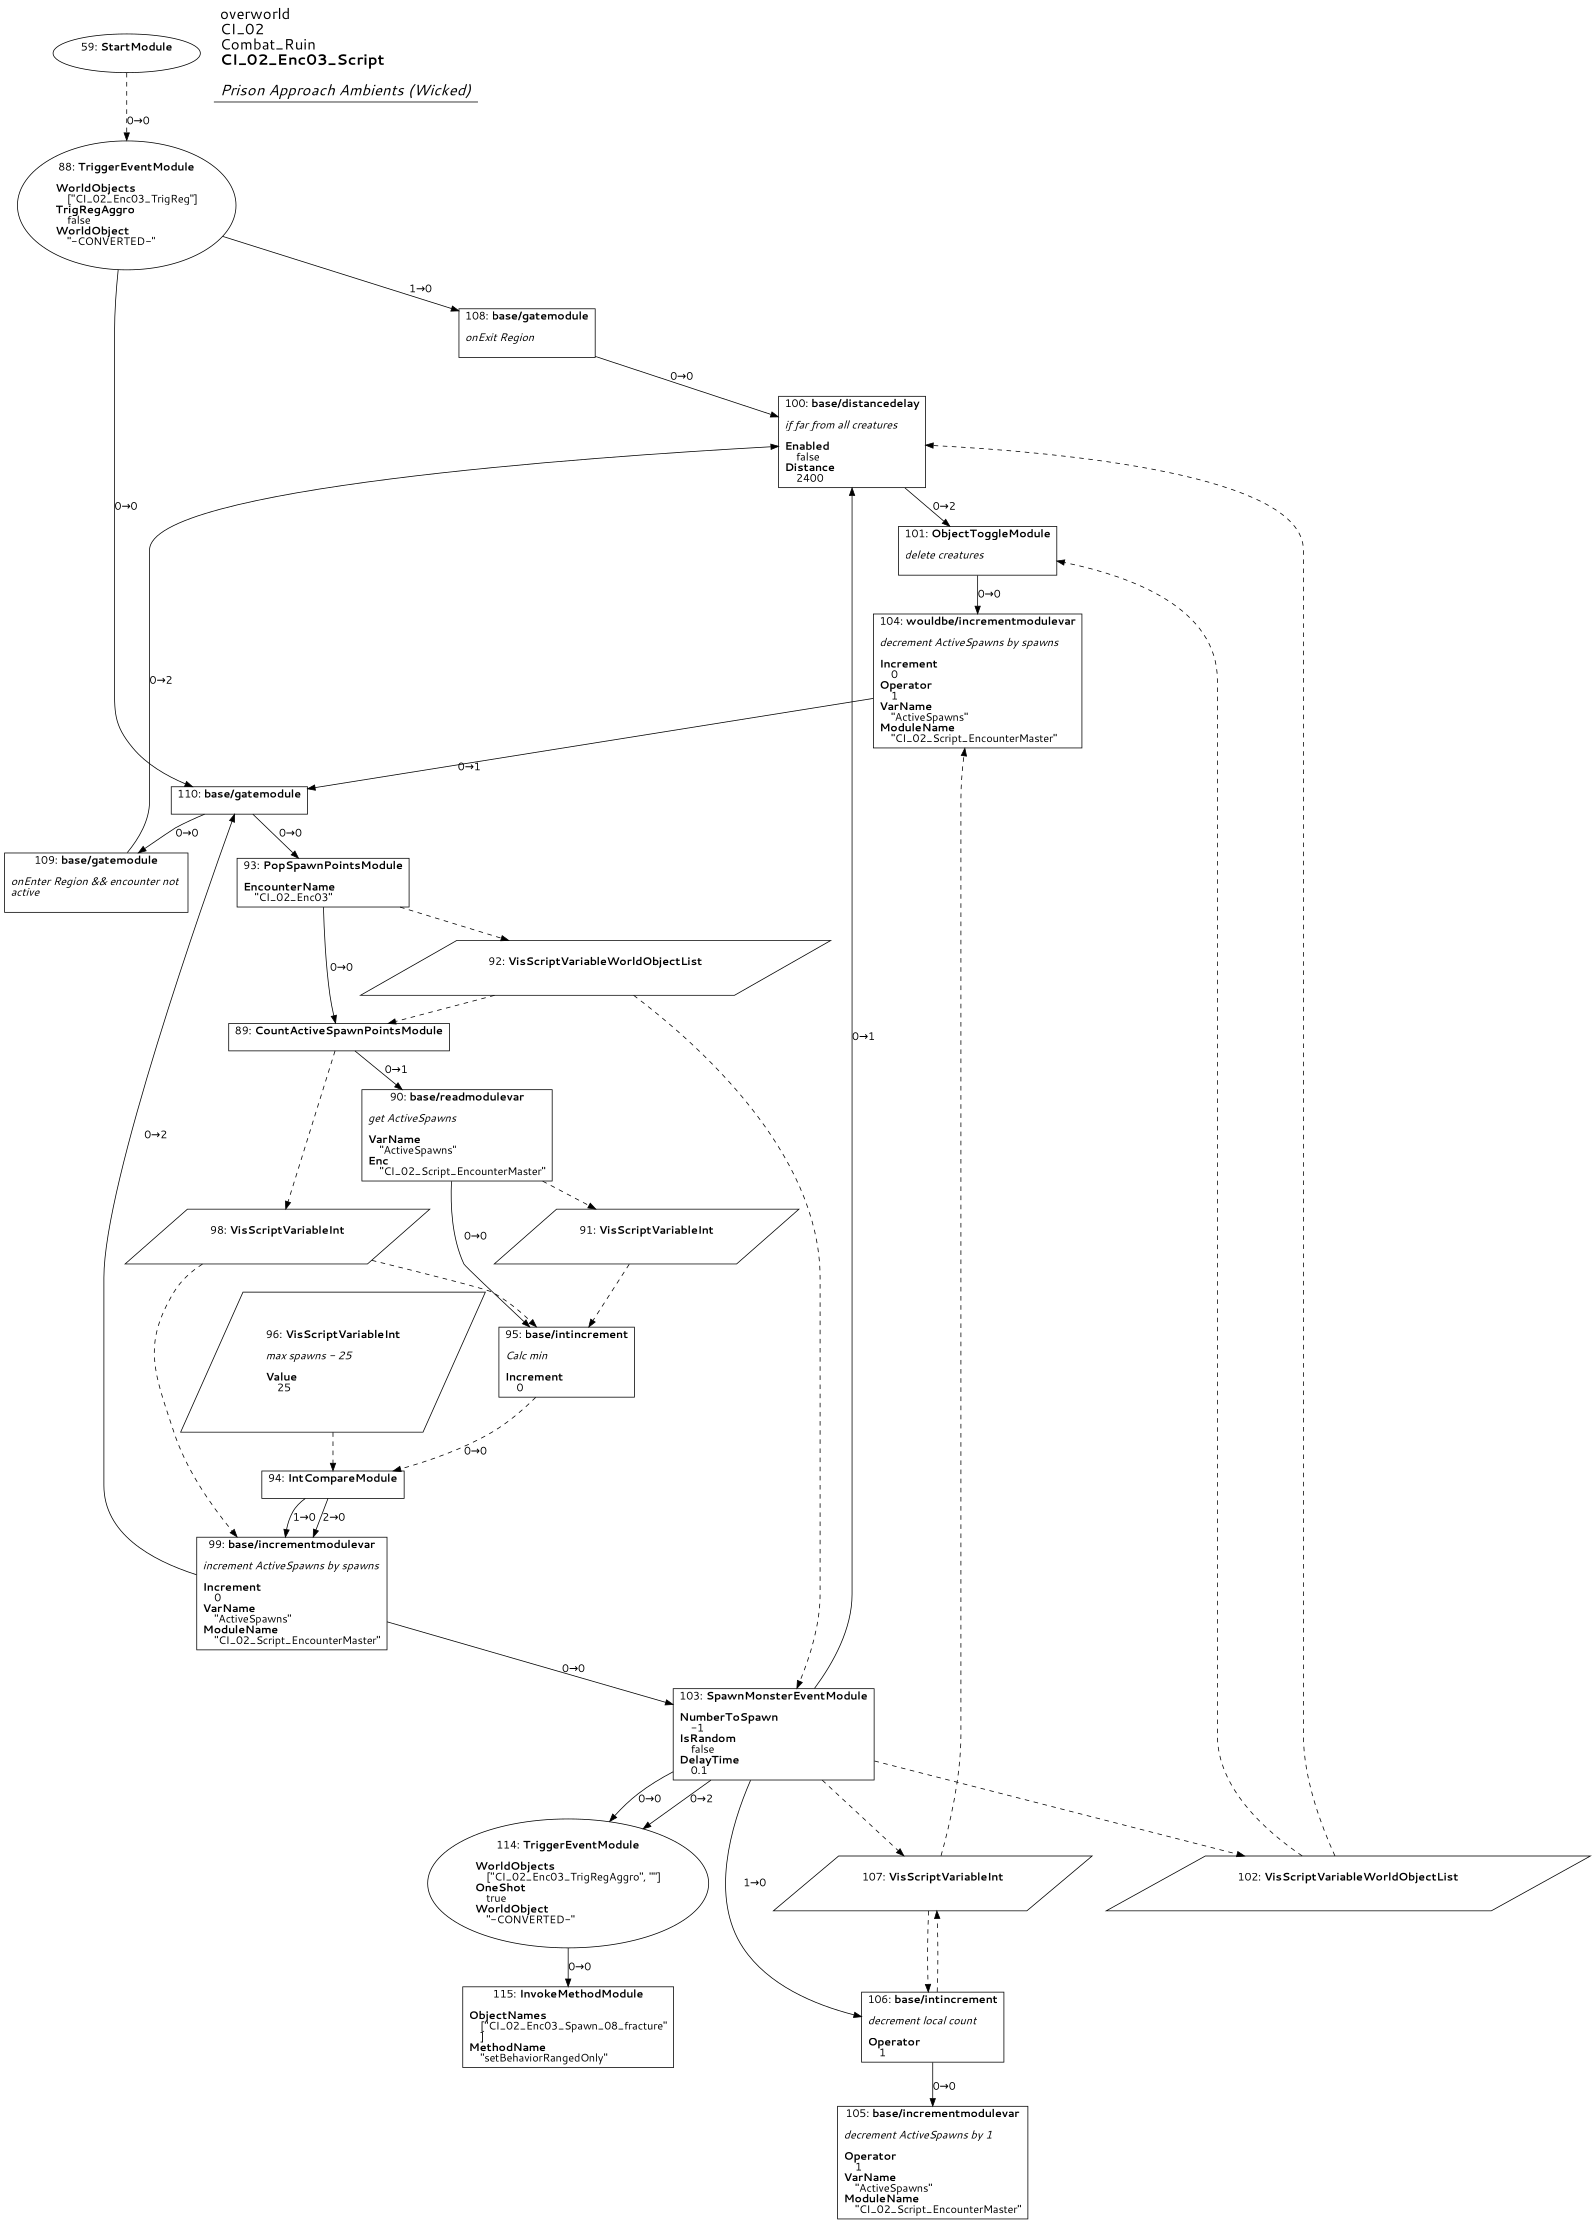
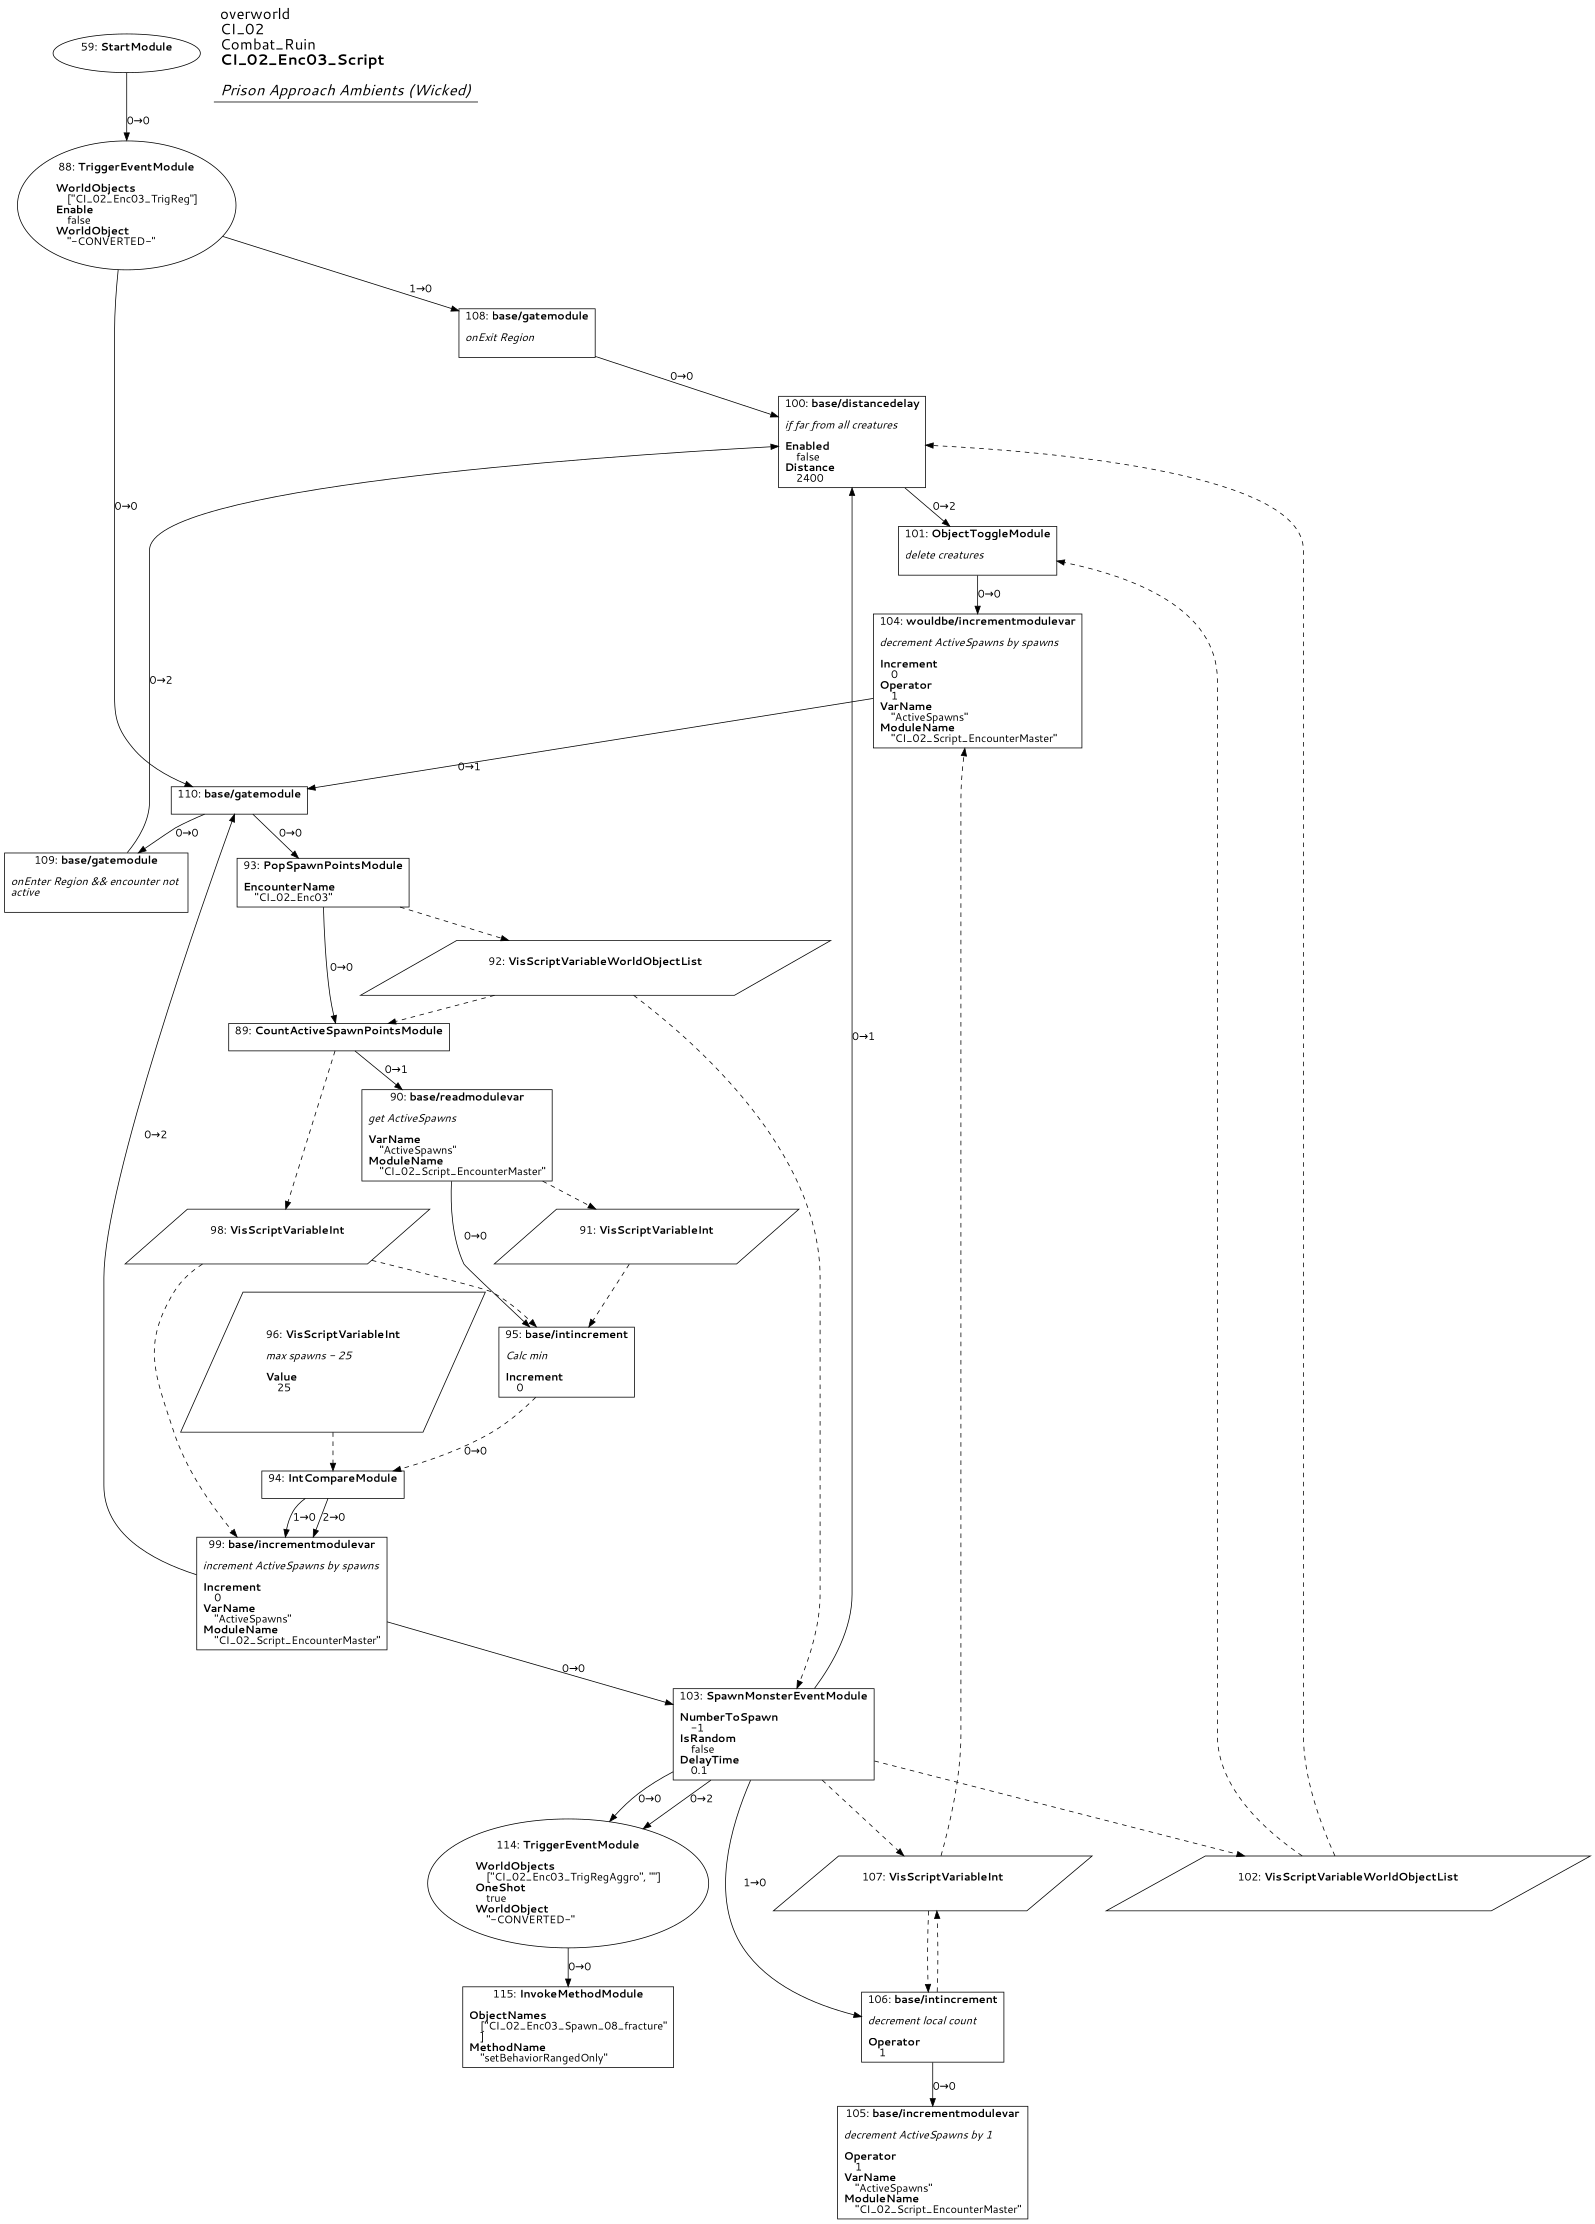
(127, 103) -> (127, 103)
(96, 210) -> (75, 210)
(379, 1161) -> (406, 1161)
